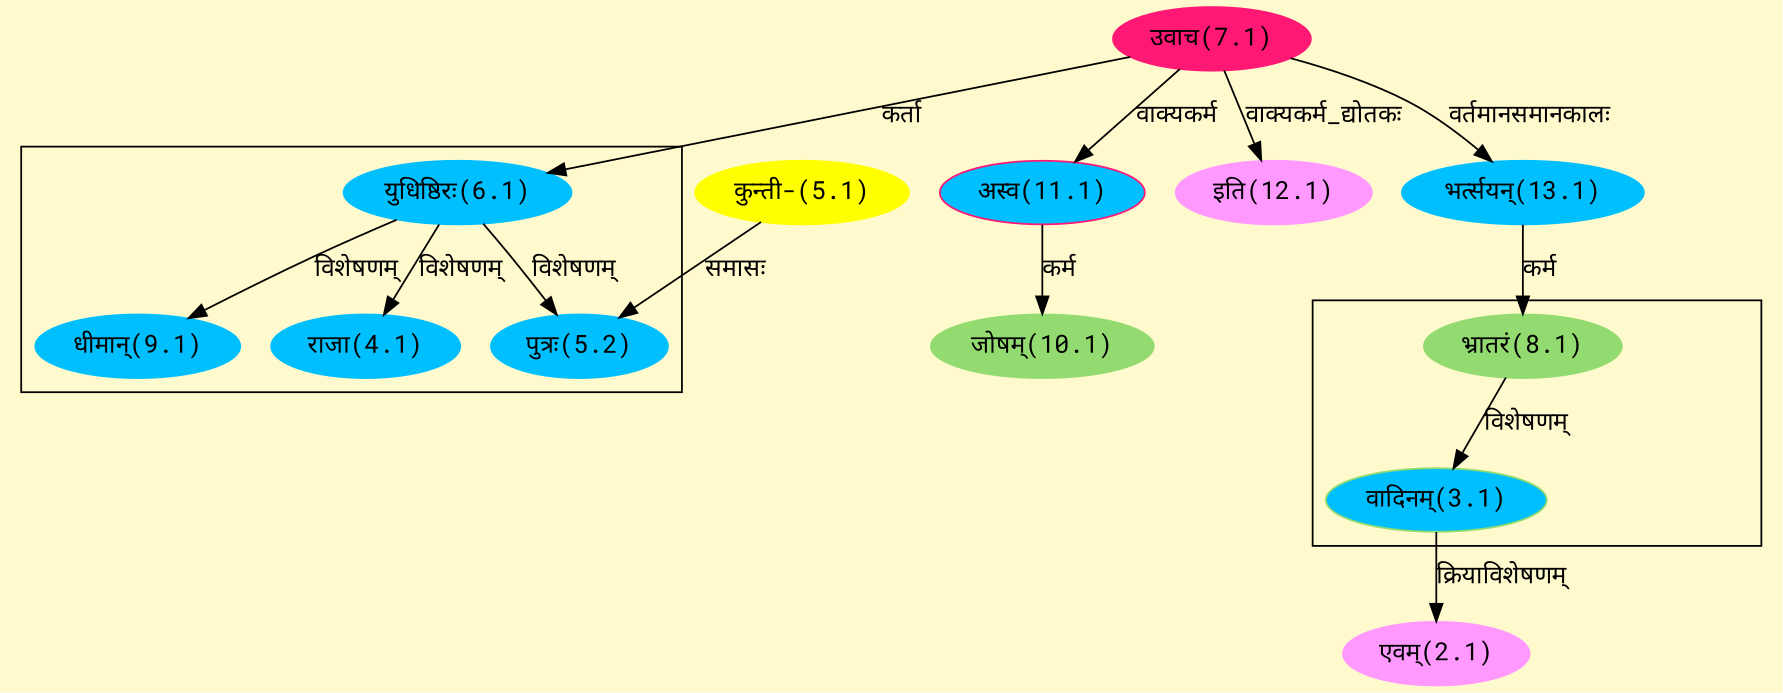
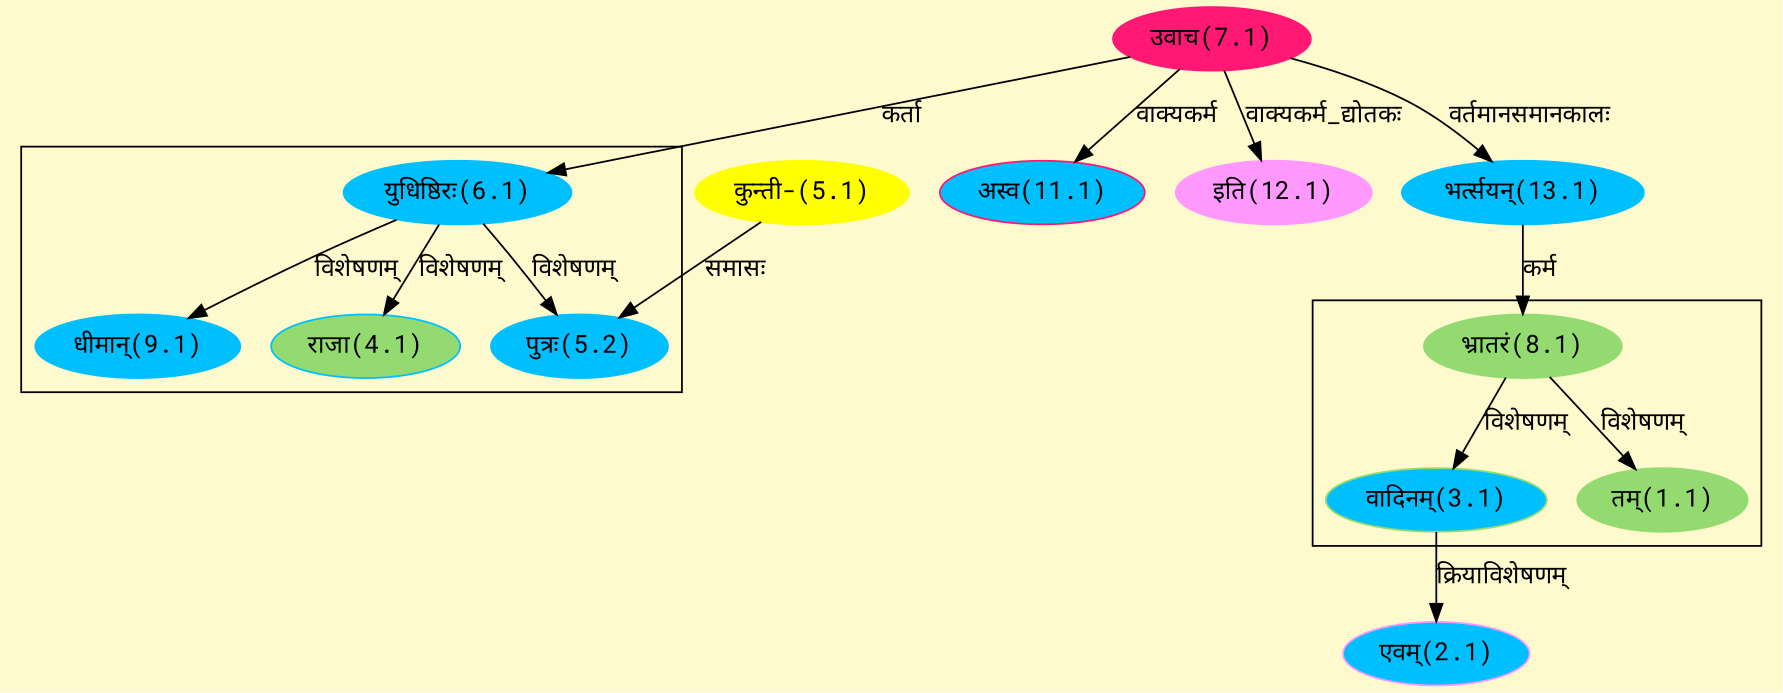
(366, 346) -> (366, 346)
(1042, 346) -> none
none -> (1662, 500)
(1436, 654) -> (1436, 654)
